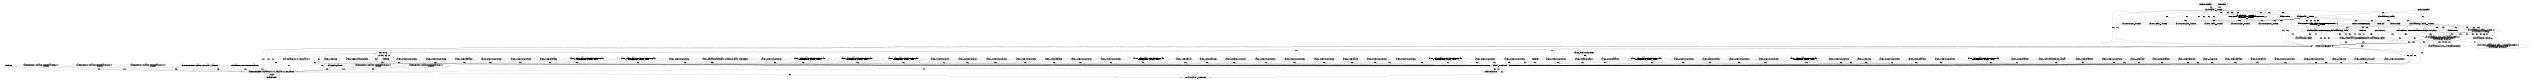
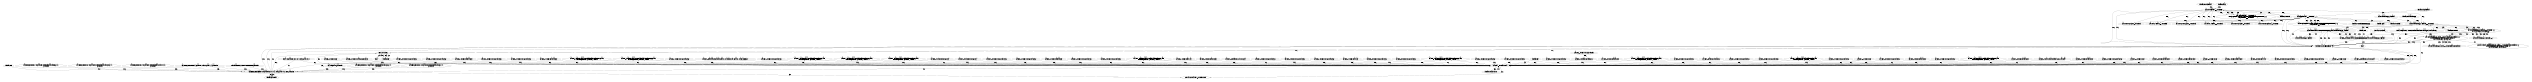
none -> (2409, 17)
(2380, 31) -> (2380, 31)
(383, 53) -> (383, 53)
(357, 59) -> (357, 59)
(1584, 59) -> (1584, 59)
